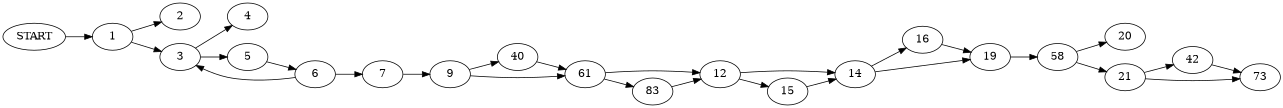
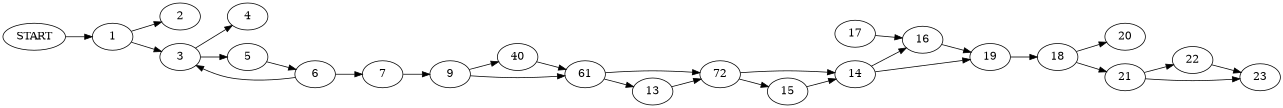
none -> (855, 34)
(1058, 57) -> (1058, 57)
(1193, 60) -> (1193, 60)
(720, 74) -> (720, 74)
(1260, 77) -> (1260, 77)
(653, 92) -> (653, 92)
